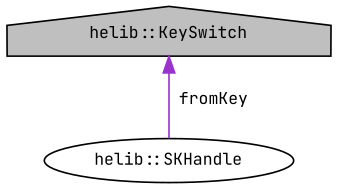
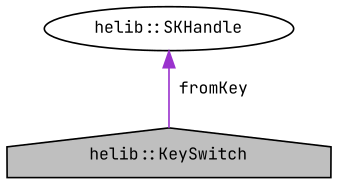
(169, 106) -> (169, 98)
